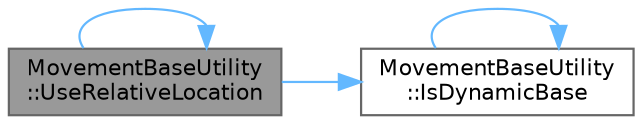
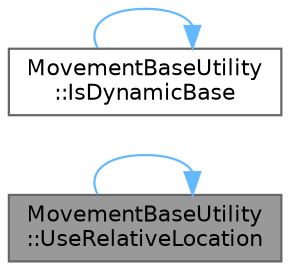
(310, 82) -> none
